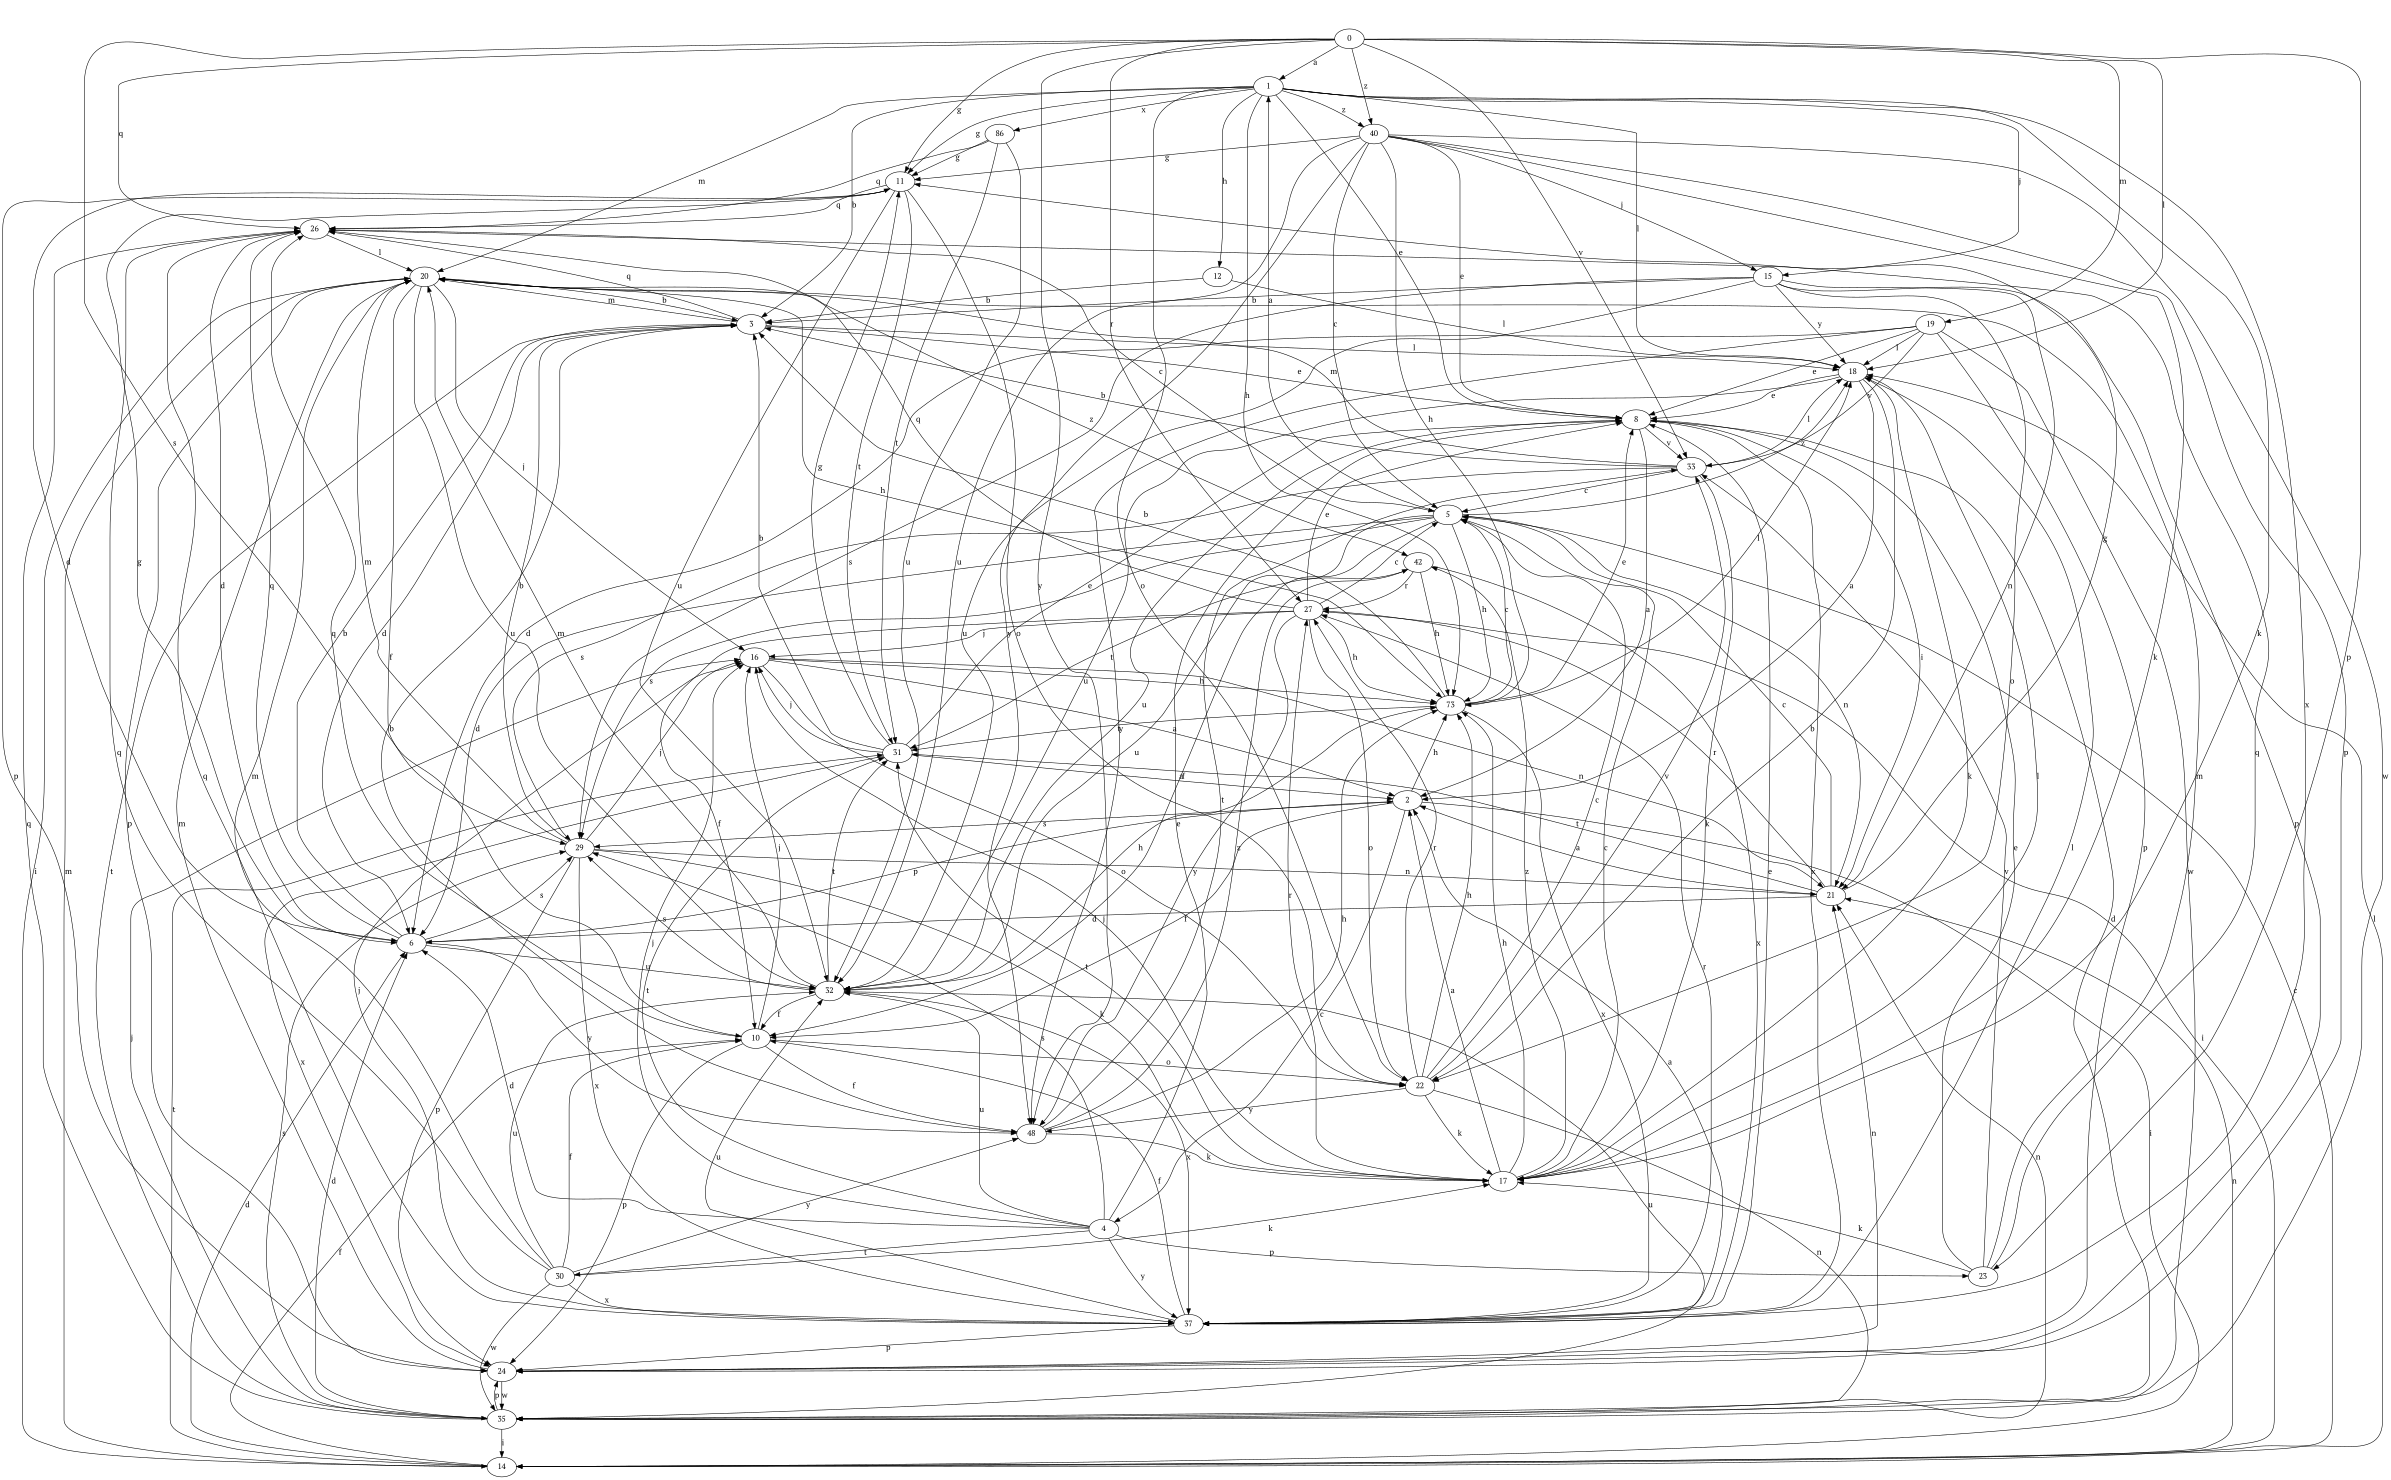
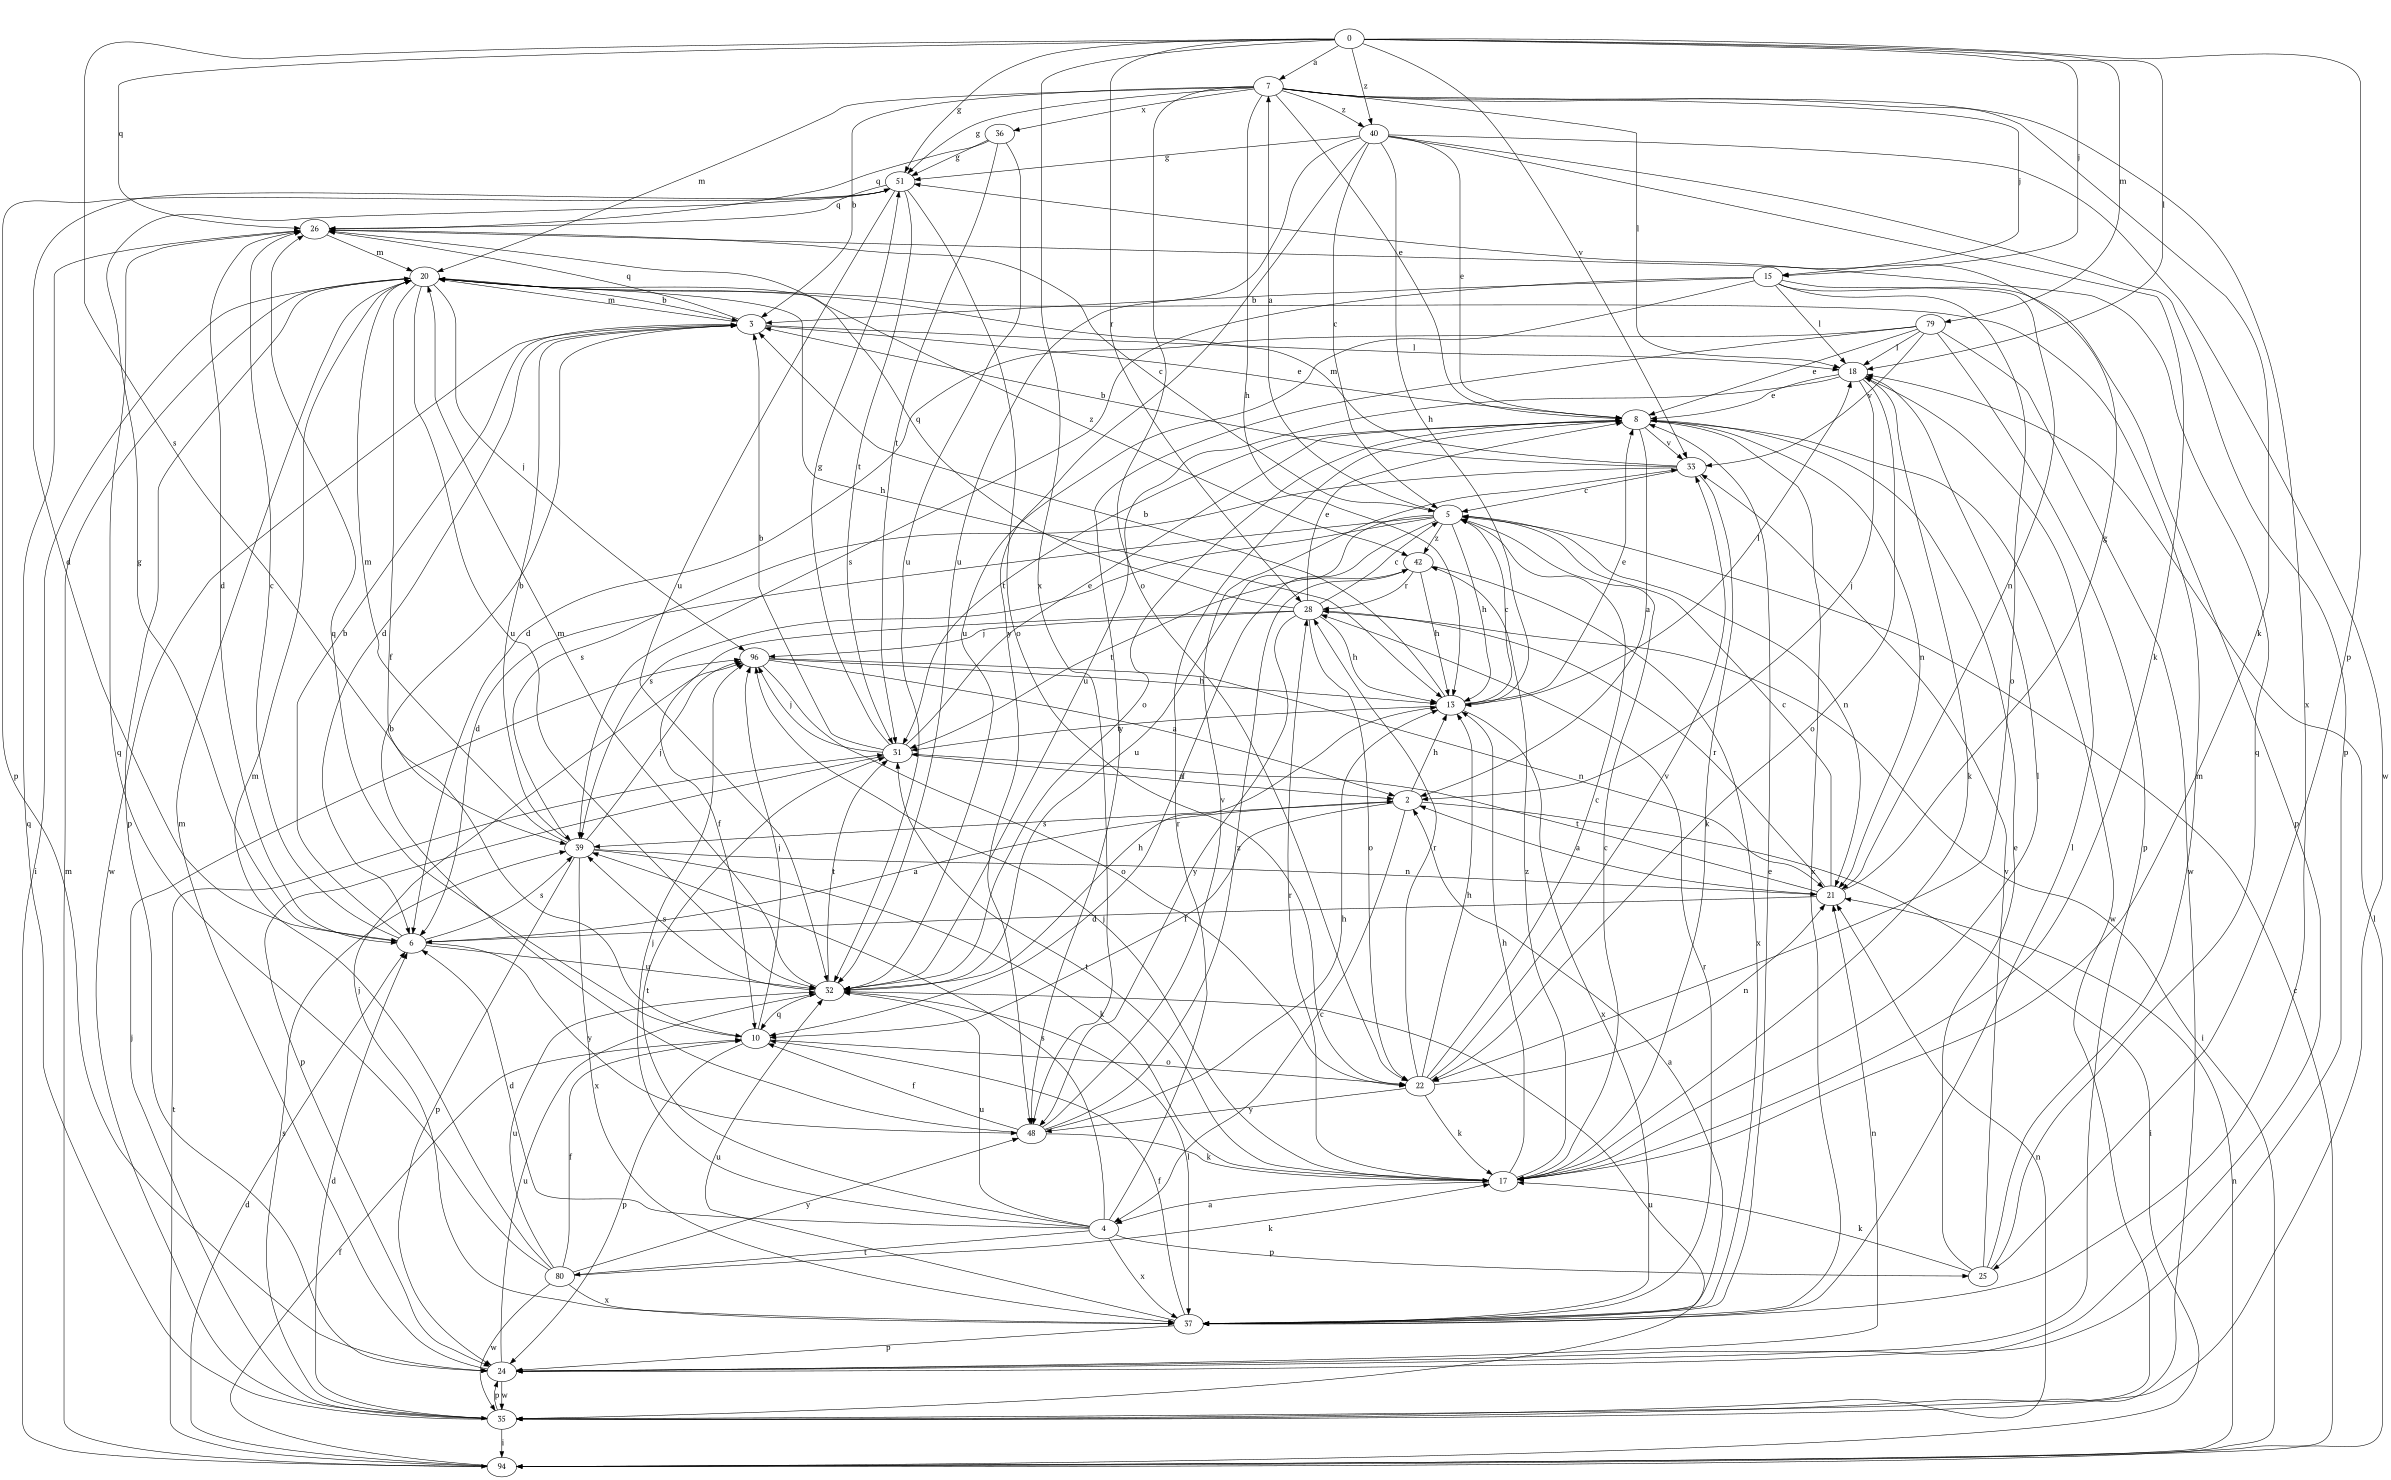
(1268, 86) -> (1268, 86)
(1000, 134) -> (1000, 134)
(900, 182) -> (900, 182)
(1574, 190) -> (2007, 59)
(380, 253) -> (380, 253)
(1218, 277) -> none
(1820, 324) -> (1820, 324)
(1931, 324) -> (1931, 324)
(1780, 444) -> none
none -> (1206, 471)
(1671, 490) -> (1435, 536)
(272, 586) -> (272, 586)
(1040, 586) -> (1040, 586)
(1852, 586) -> (1852, 586)
(1308, 610) -> (1308, 610)
(755, 658) -> (755, 658)
(1922, 658) -> (1922, 658)
(1145, 705) -> (1145, 705)
(1451, 705) -> (1451, 705)
(1812, 729) -> (1812, 729)
(1223, 801) -> (1223, 801)
(1178, 824) -> (1178, 824)
(580, 848) -> (580, 848)
(112, 872) -> (112, 872)
(916, 872) -> (916, 872)
(2113, 920) -> (2113, 920)
(1450, 995) -> (1303, 1191)
(779, 1015) -> (779, 1015)
(303, 1062) -> (303, 1062)
(332, 1068) -> none
none -> (558, 1093)
(882, 1106) -> (895, 1090)
(1189, 1158) -> (1189, 1158)
(560, 1277) -> (560, 1277)
(1143, 1277) -> (1143, 1277)
(1983, 1277) -> (1983, 1277)
(1846, 1386) -> (1638, 1044)
(502, 1467) -> (502, 1467)
